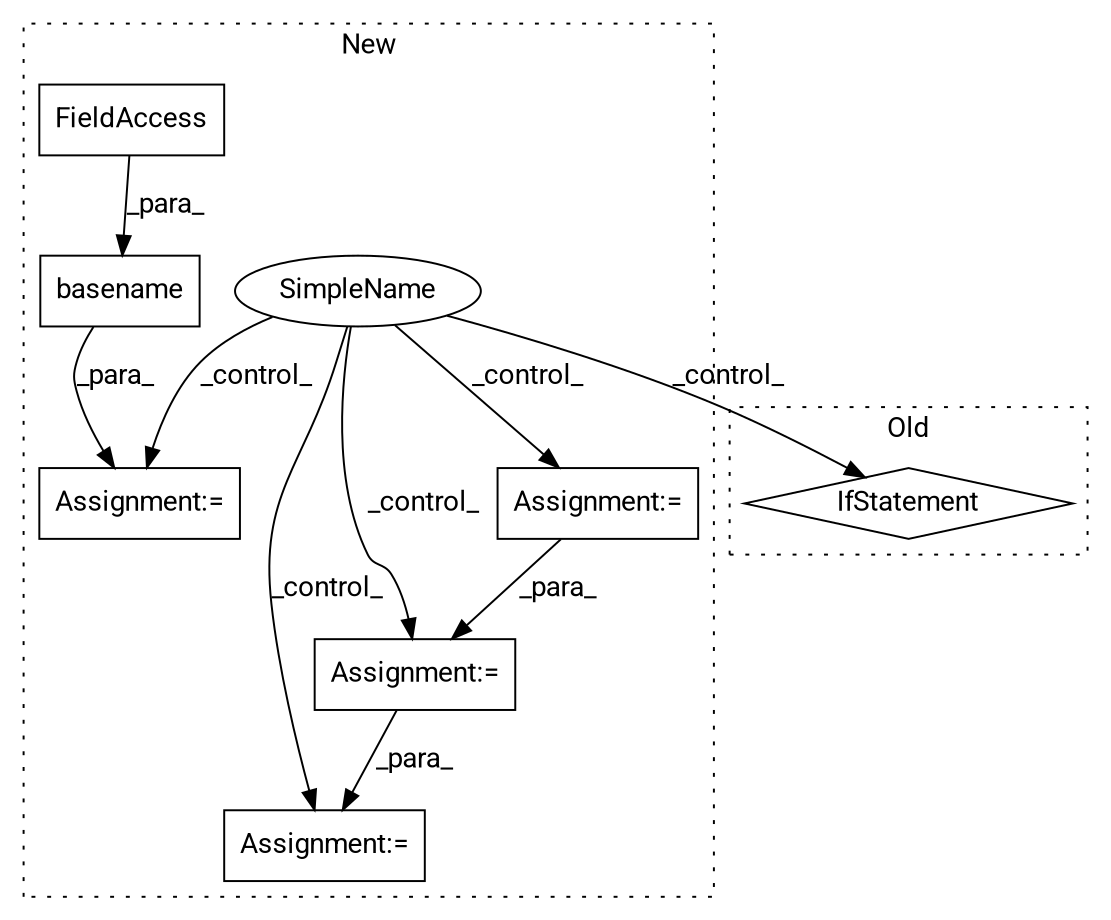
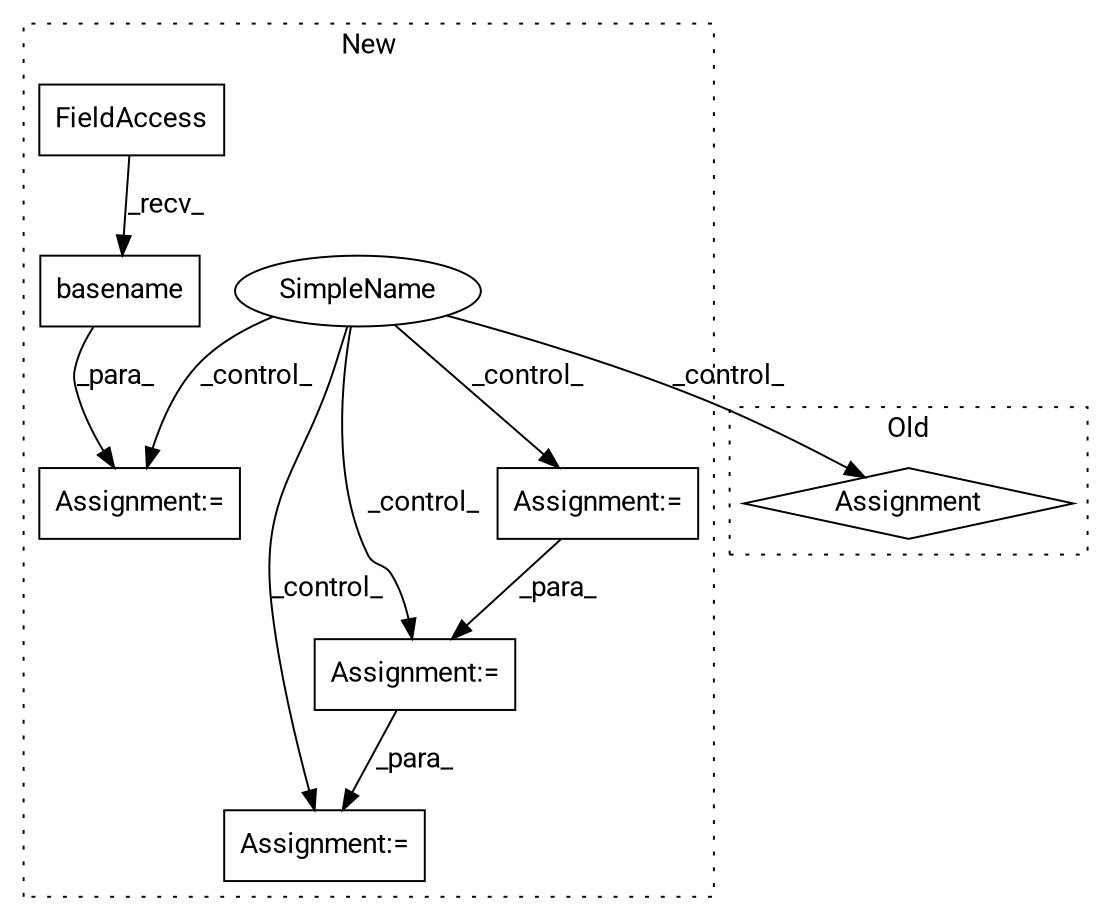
(166, 206) -> (166, 206)
(909, 503) -> (909, 503)
